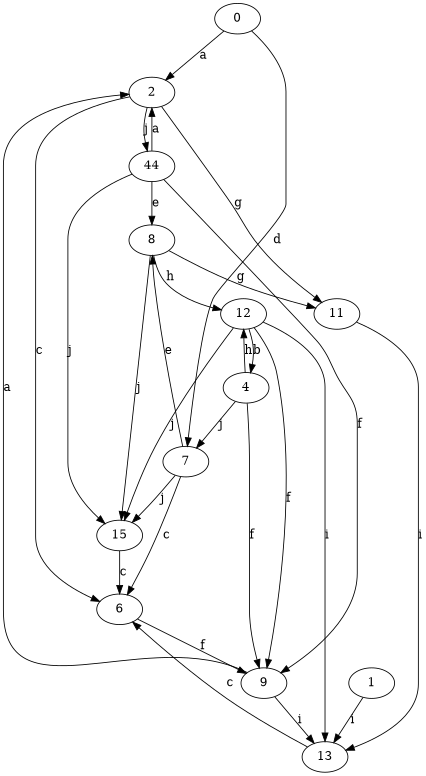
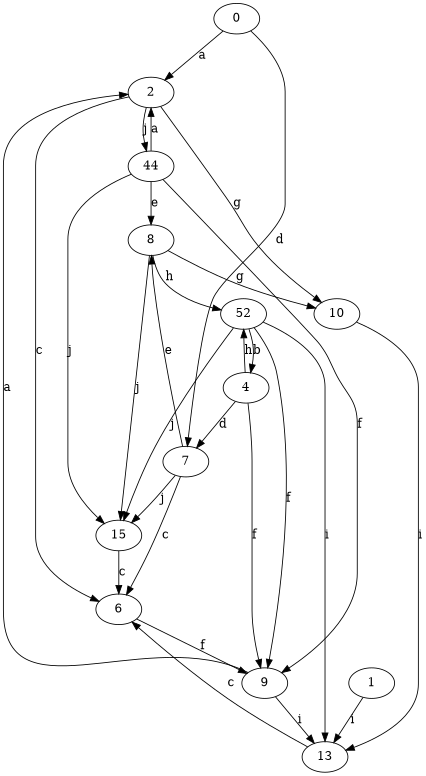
(244, 314) -> (244, 314)
(337, 314) -> (337, 314)
(221, 425) -> (223, 425)
